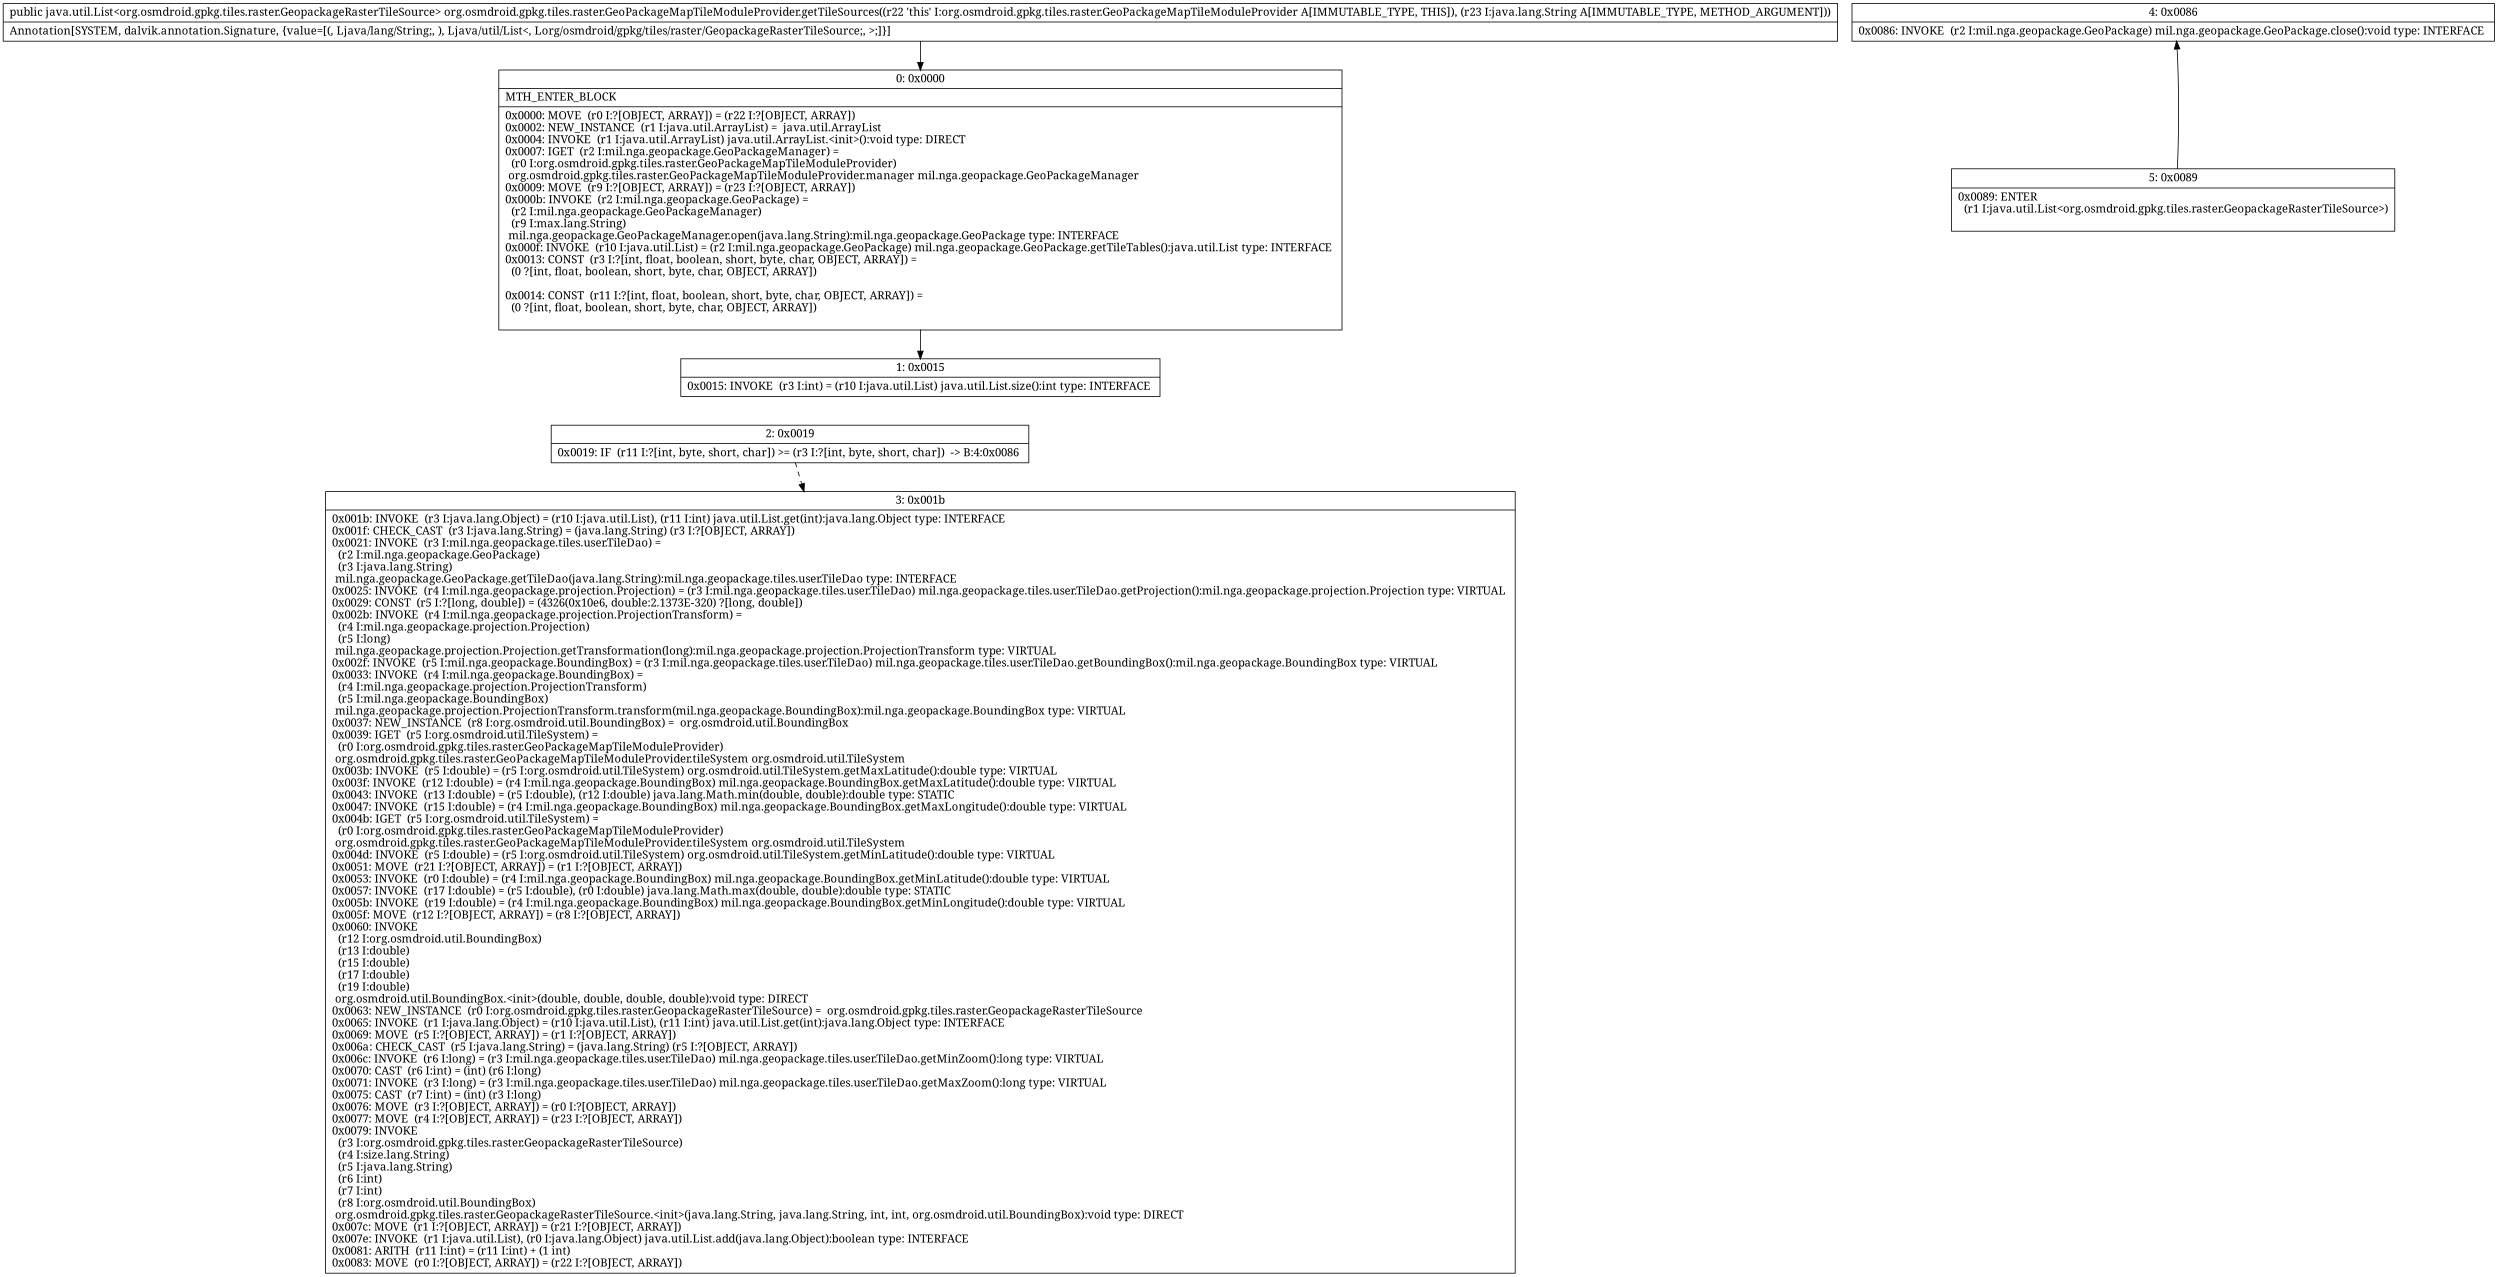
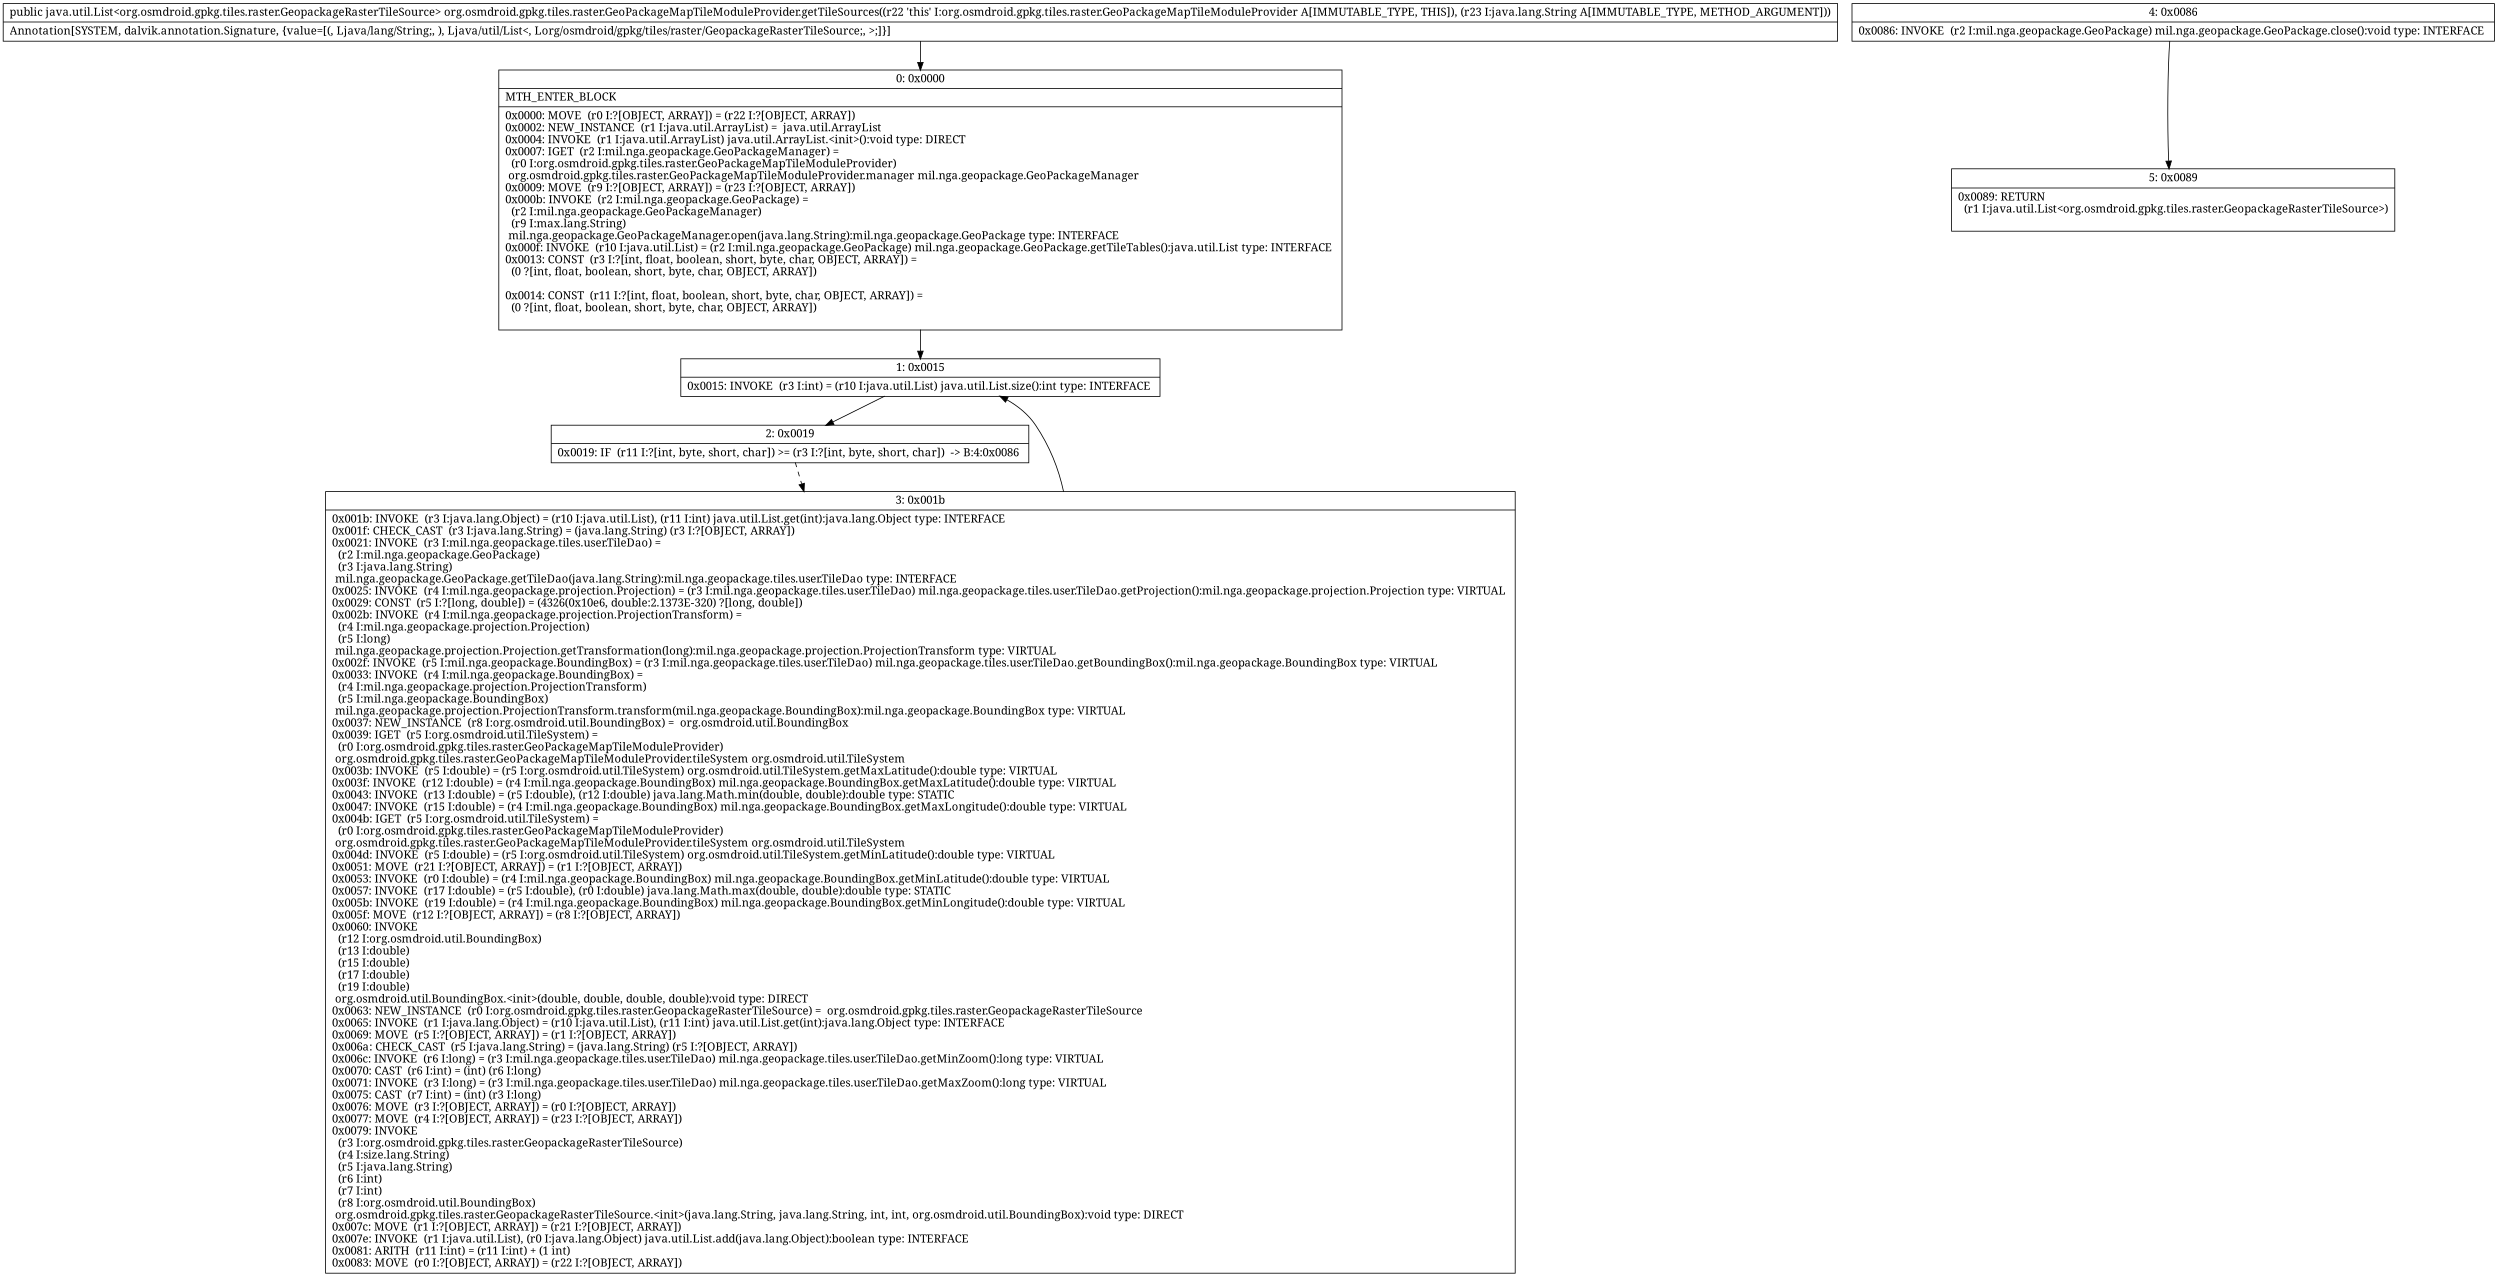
(2179, 109) -> (2168, 101)
(2001, 197) -> (2005, 197)
none -> (859, 409)
none -> (1044, 440)
